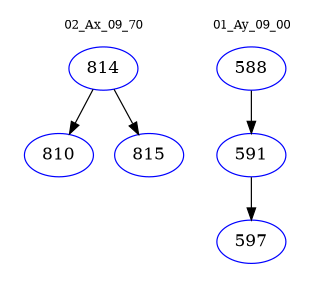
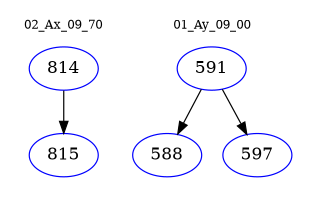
(251, 106) -> (192, 106)
(59, 155) -> none
